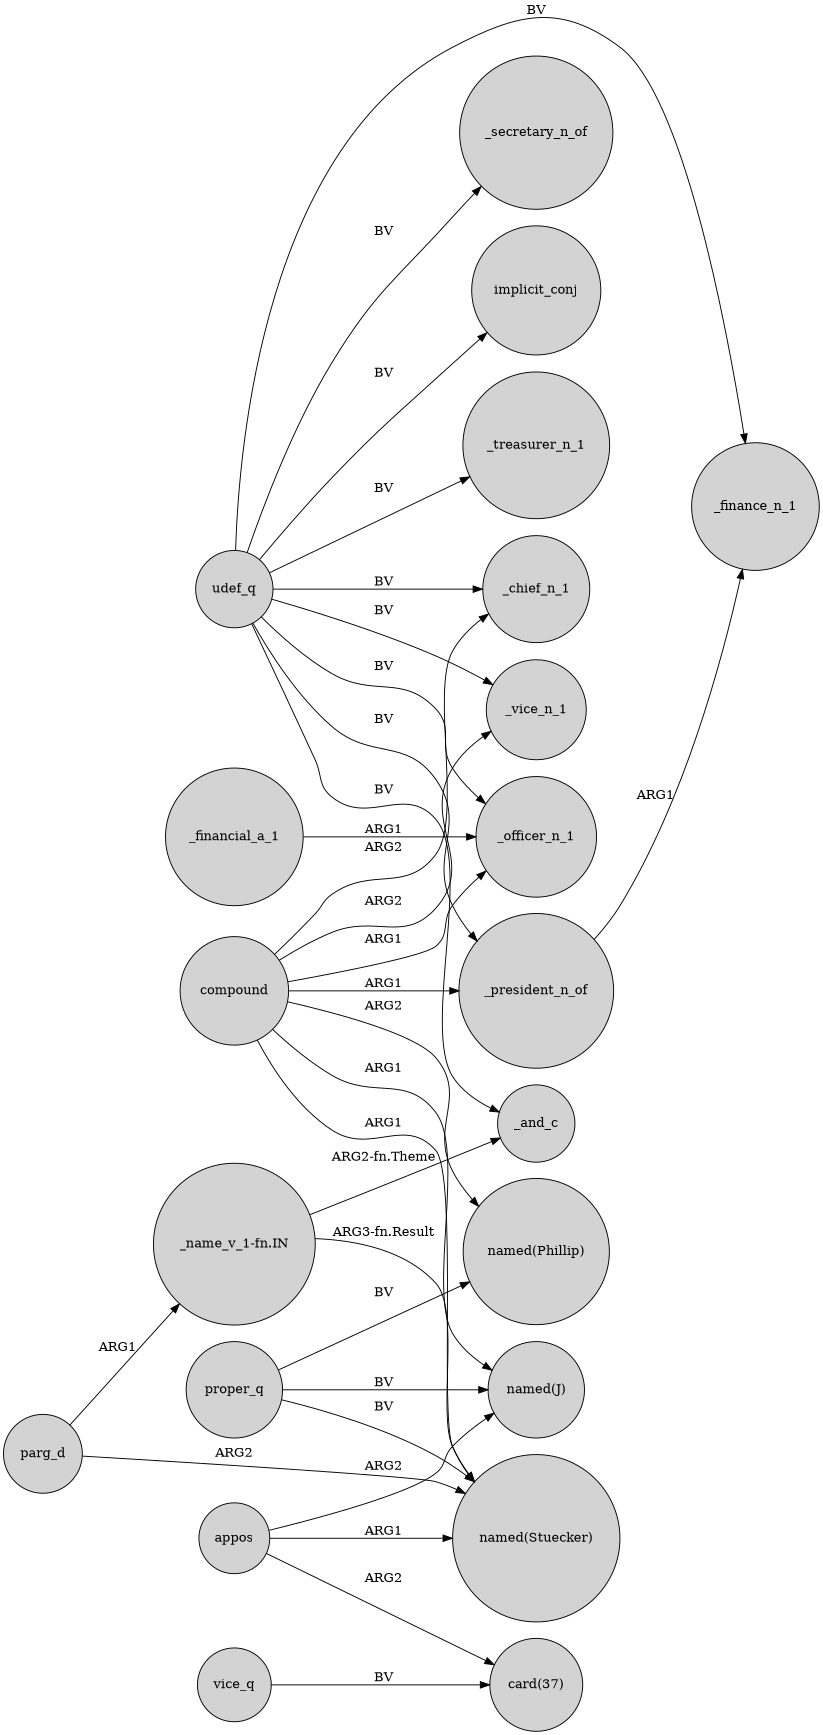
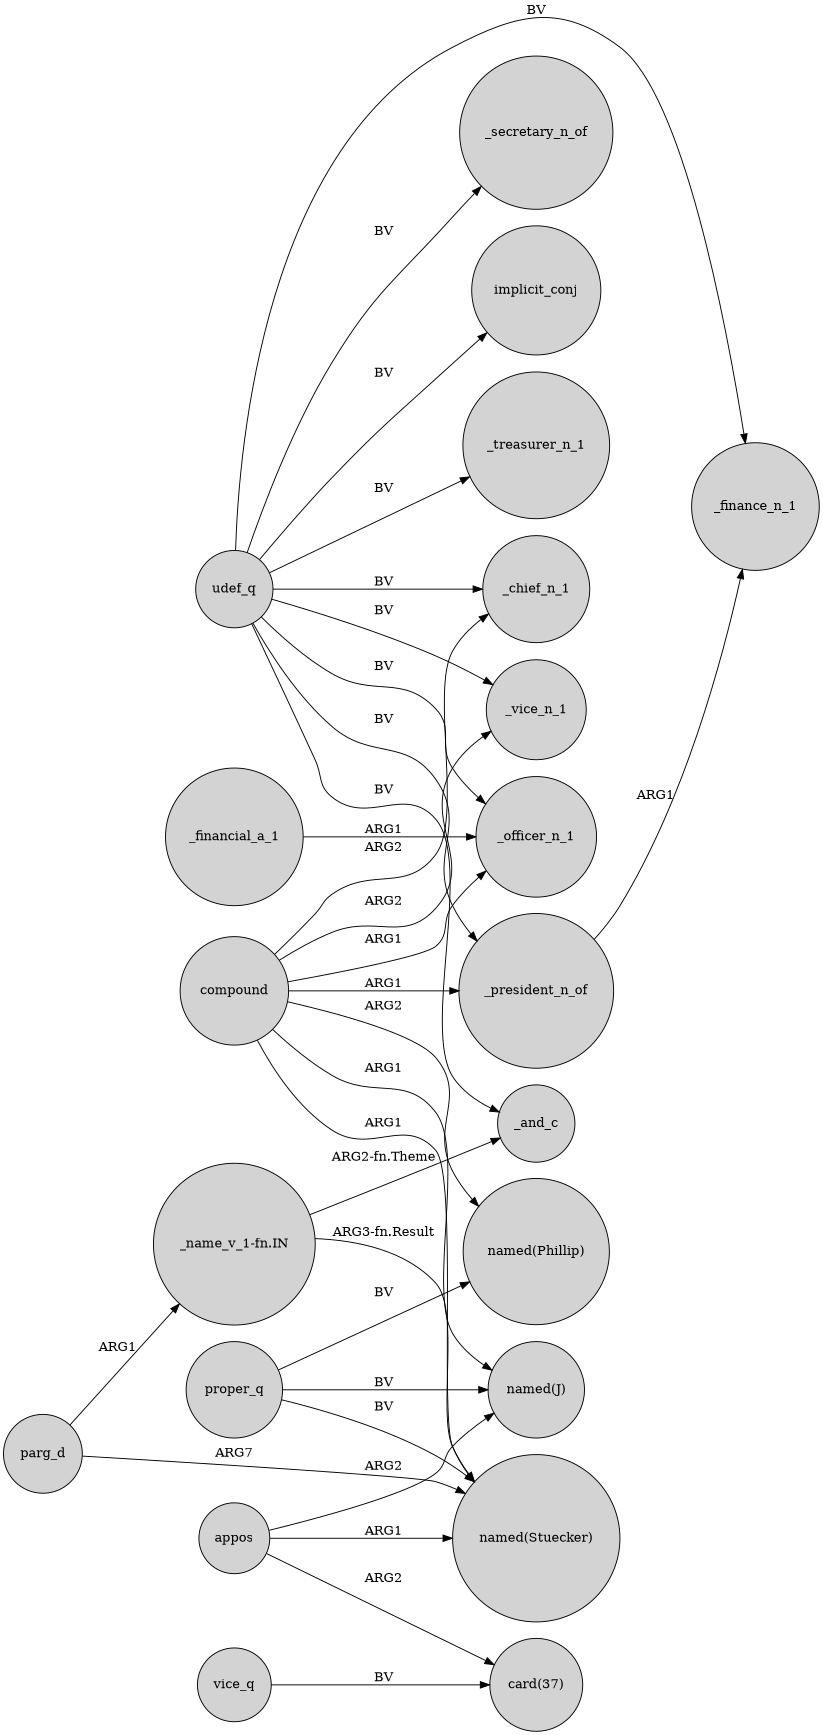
(234, 1453) -> (234, 1453)
